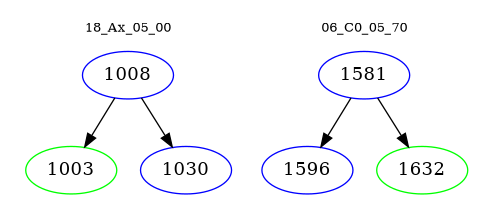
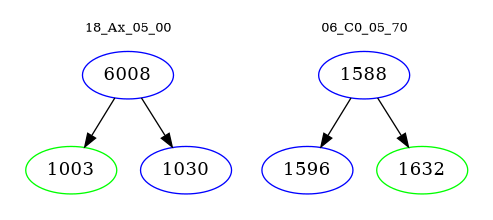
(128, 75) -> (128, 75)
(364, 75) -> (364, 75)
